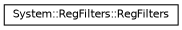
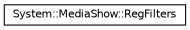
(91, 15) -> (95, 15)
